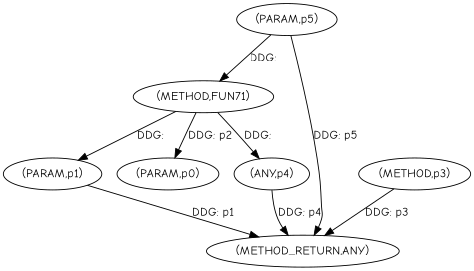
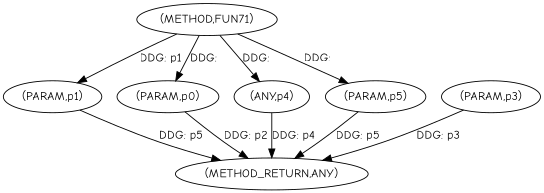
(249, 55) -> (289, 57)
none -> (212, 133)
(152, 135) -> (161, 58)
(211, 135) -> (206, 58)
(415, 174) -> (491, 97)
(213, 213) -> (181, 135)
